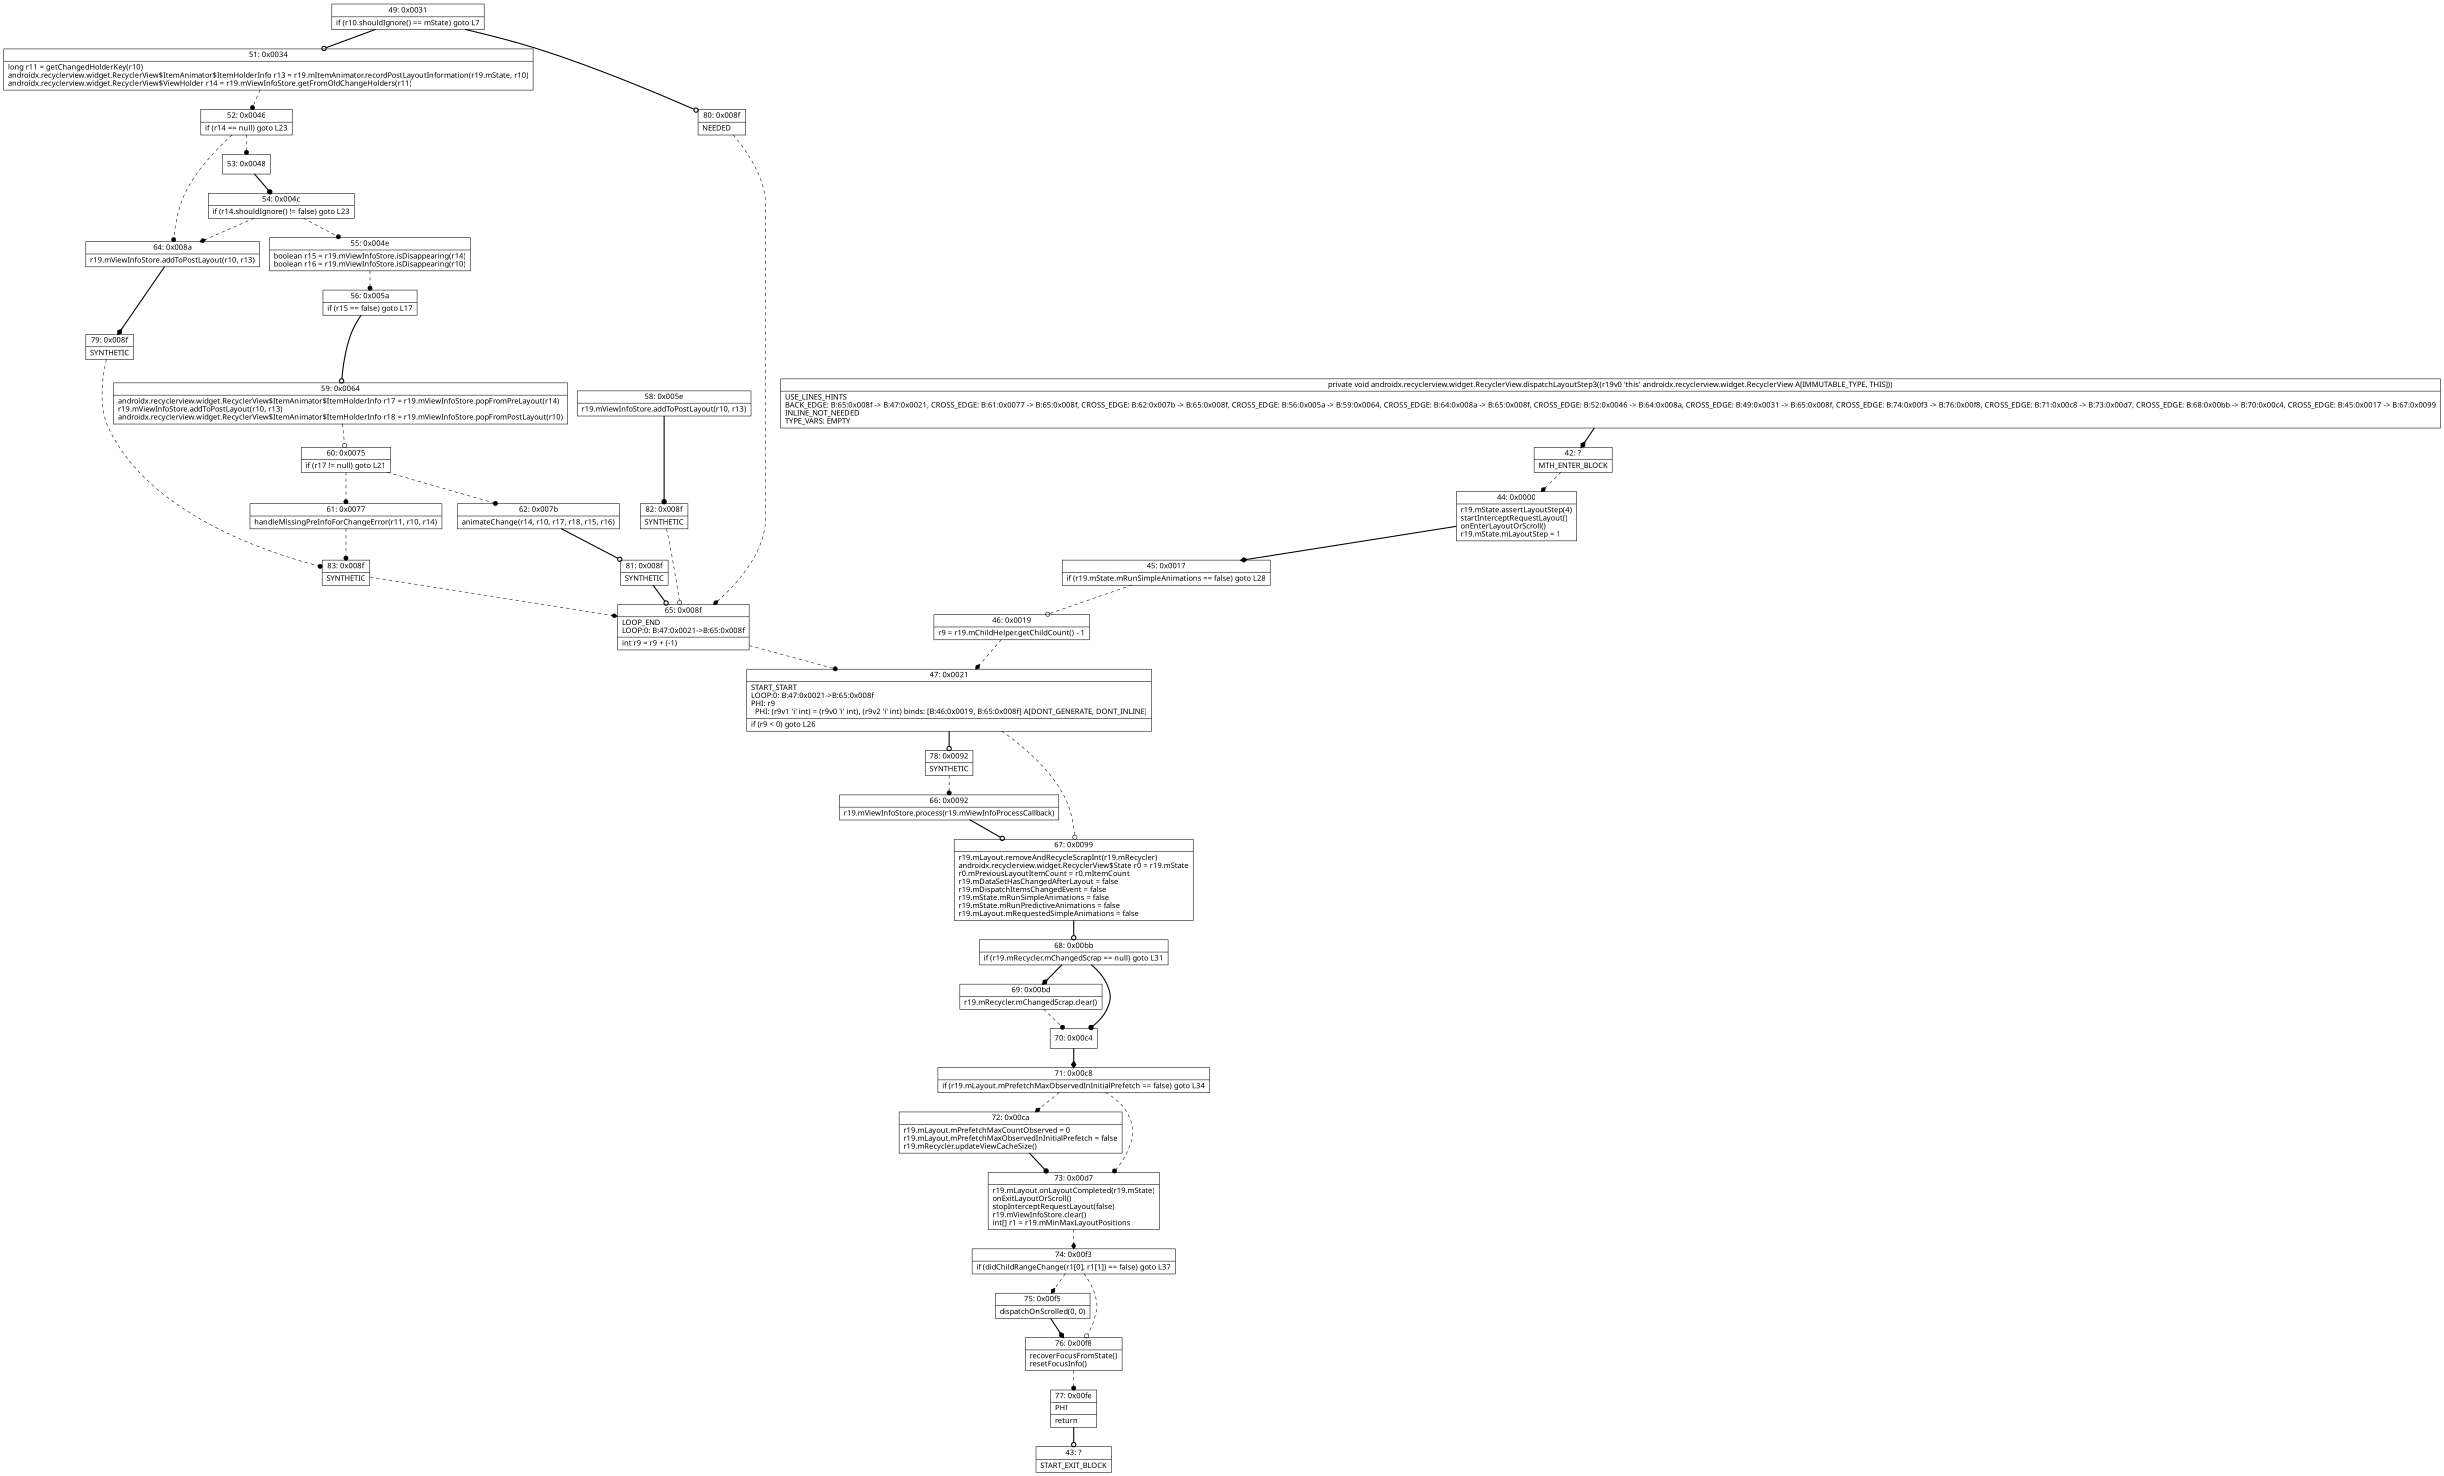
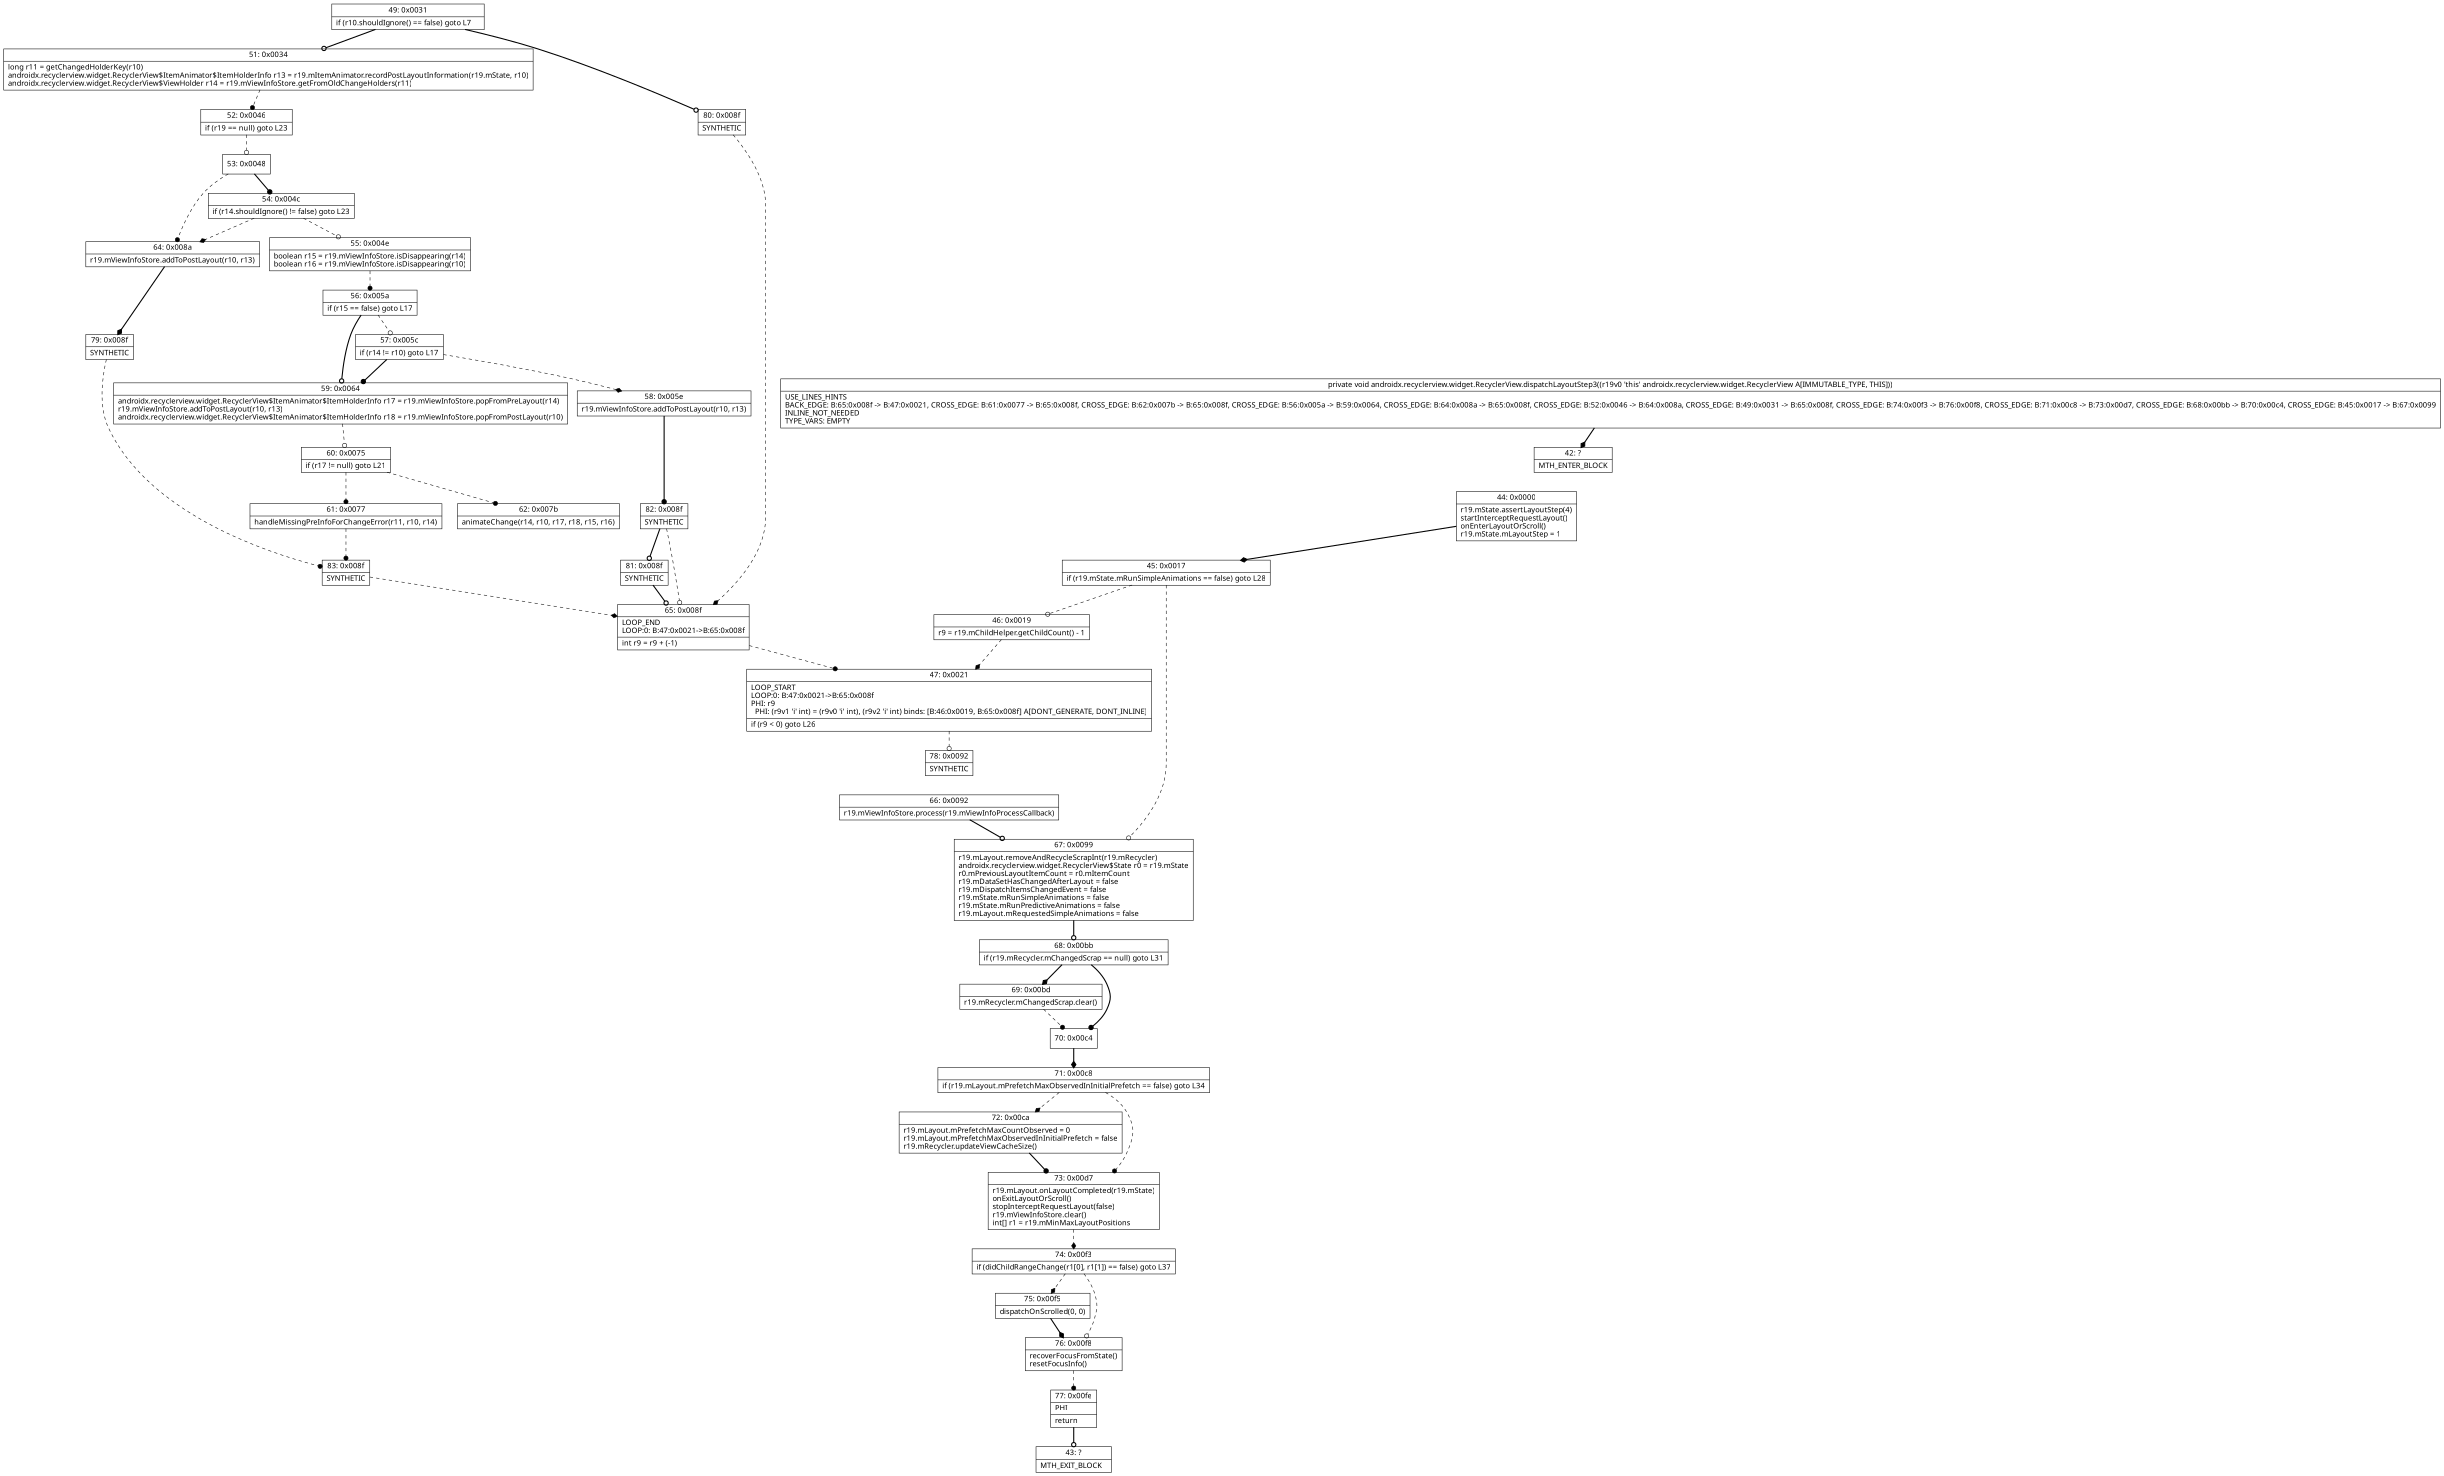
(408, 23) -> (404, 23)
(247, 128) -> (247, 128)
(717, 128) -> (722, 128)
(247, 142) -> (247, 142)
(192, 180) -> (197, 201)
(320, 227) -> (320, 227)
none -> (399, 347)
(1553, 480) -> none
(590, 543) -> (655, 542)
(774, 688) -> (773, 688)
(949, 739) -> (949, 739)
(1050, 775) -> (1166, 716)
(949, 783) -> none
(1074, 1466) -> (1071, 1466)
